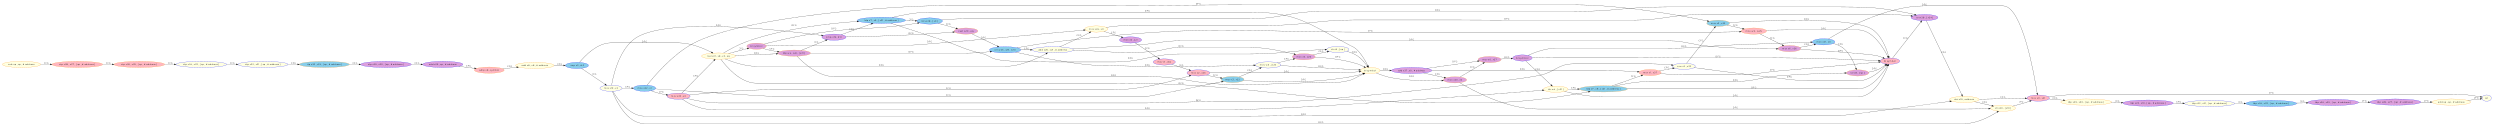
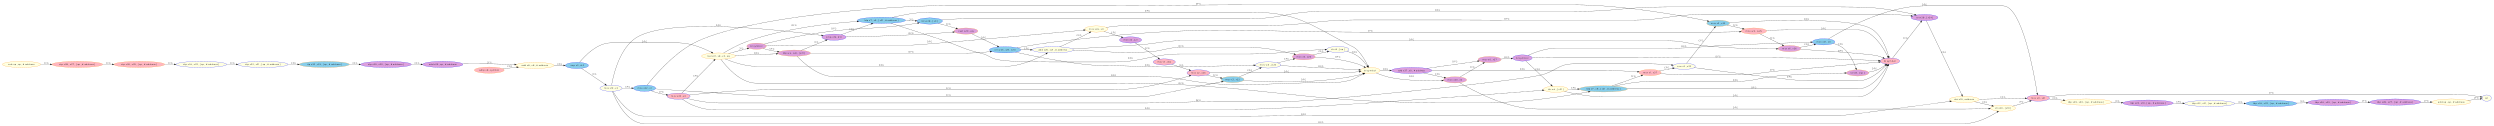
(467, 67) -> (489, 64)
